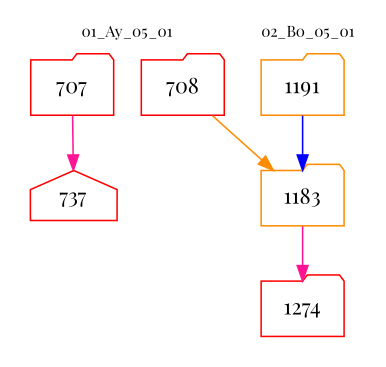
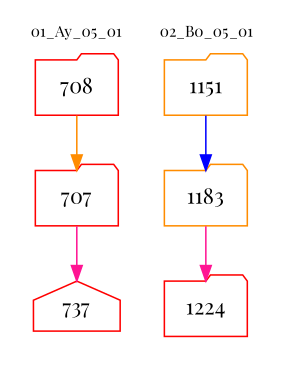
(303, 88) -> (206, 88)
(227, 129) -> (77, 135)
(303, 309) -> (206, 309)
